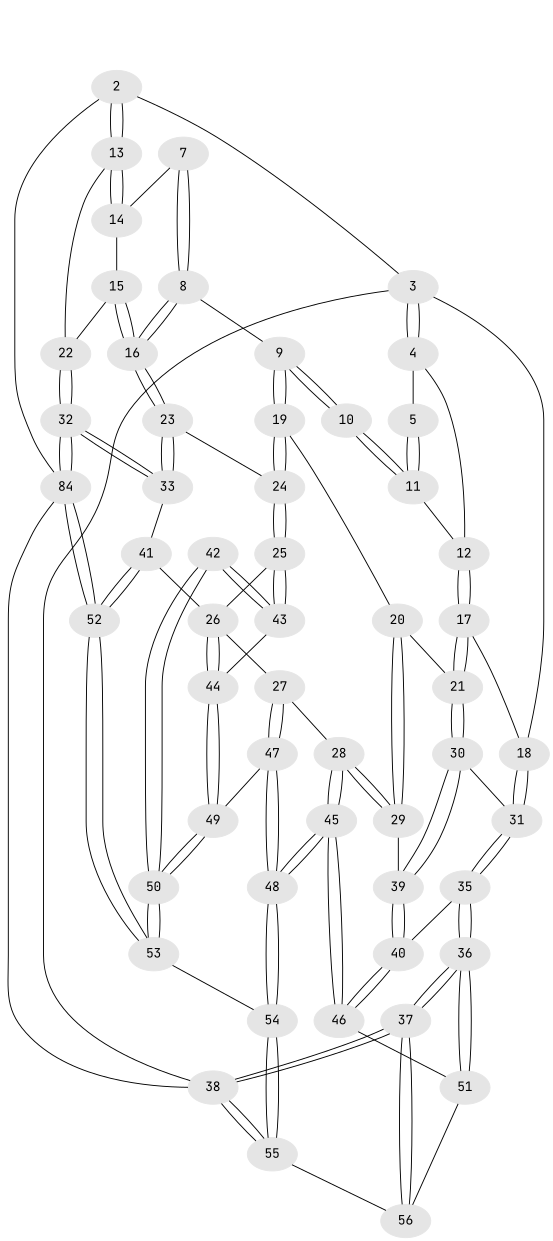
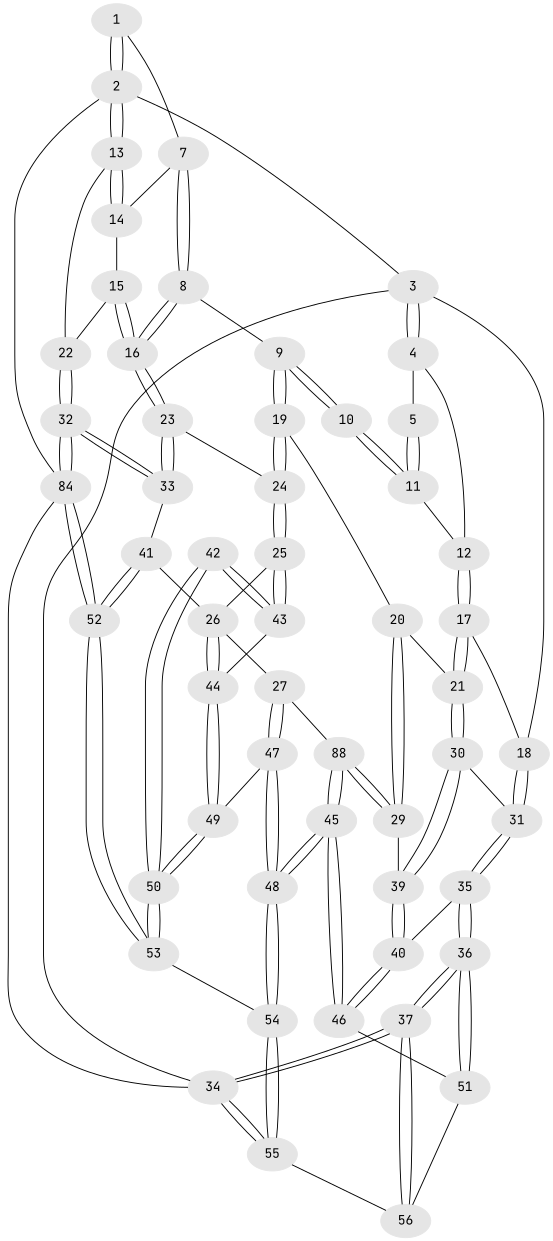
none -> (117, 20)
(339, 754) -> (339, 754)
(213, 1088) -> (213, 1088)
